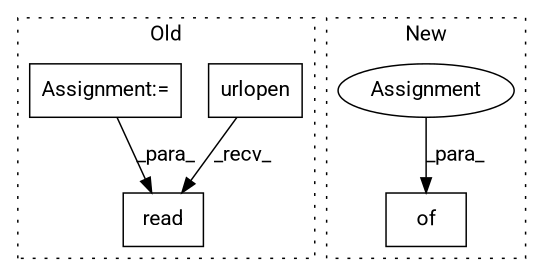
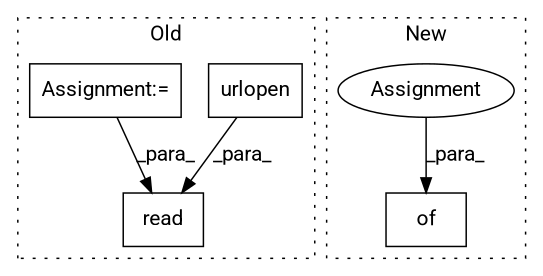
(243, 155) -> (243, 155)
